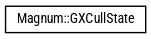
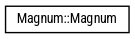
(76, 19) -> (67, 19)
